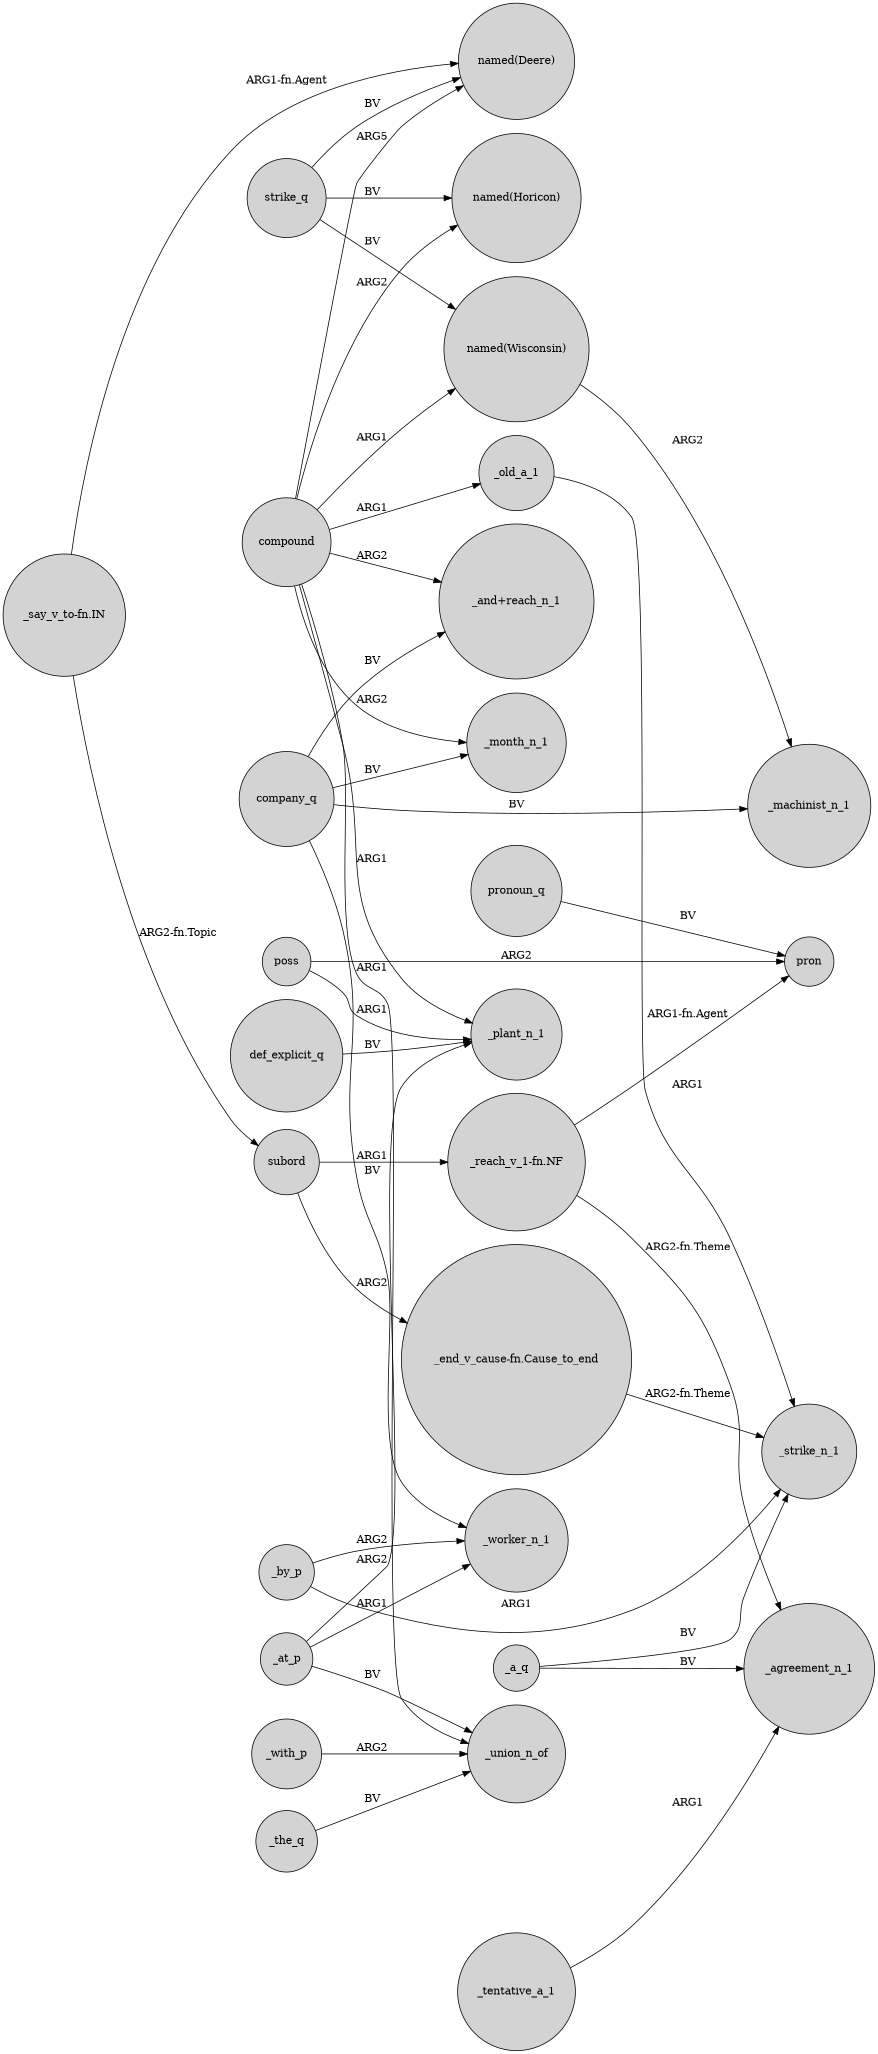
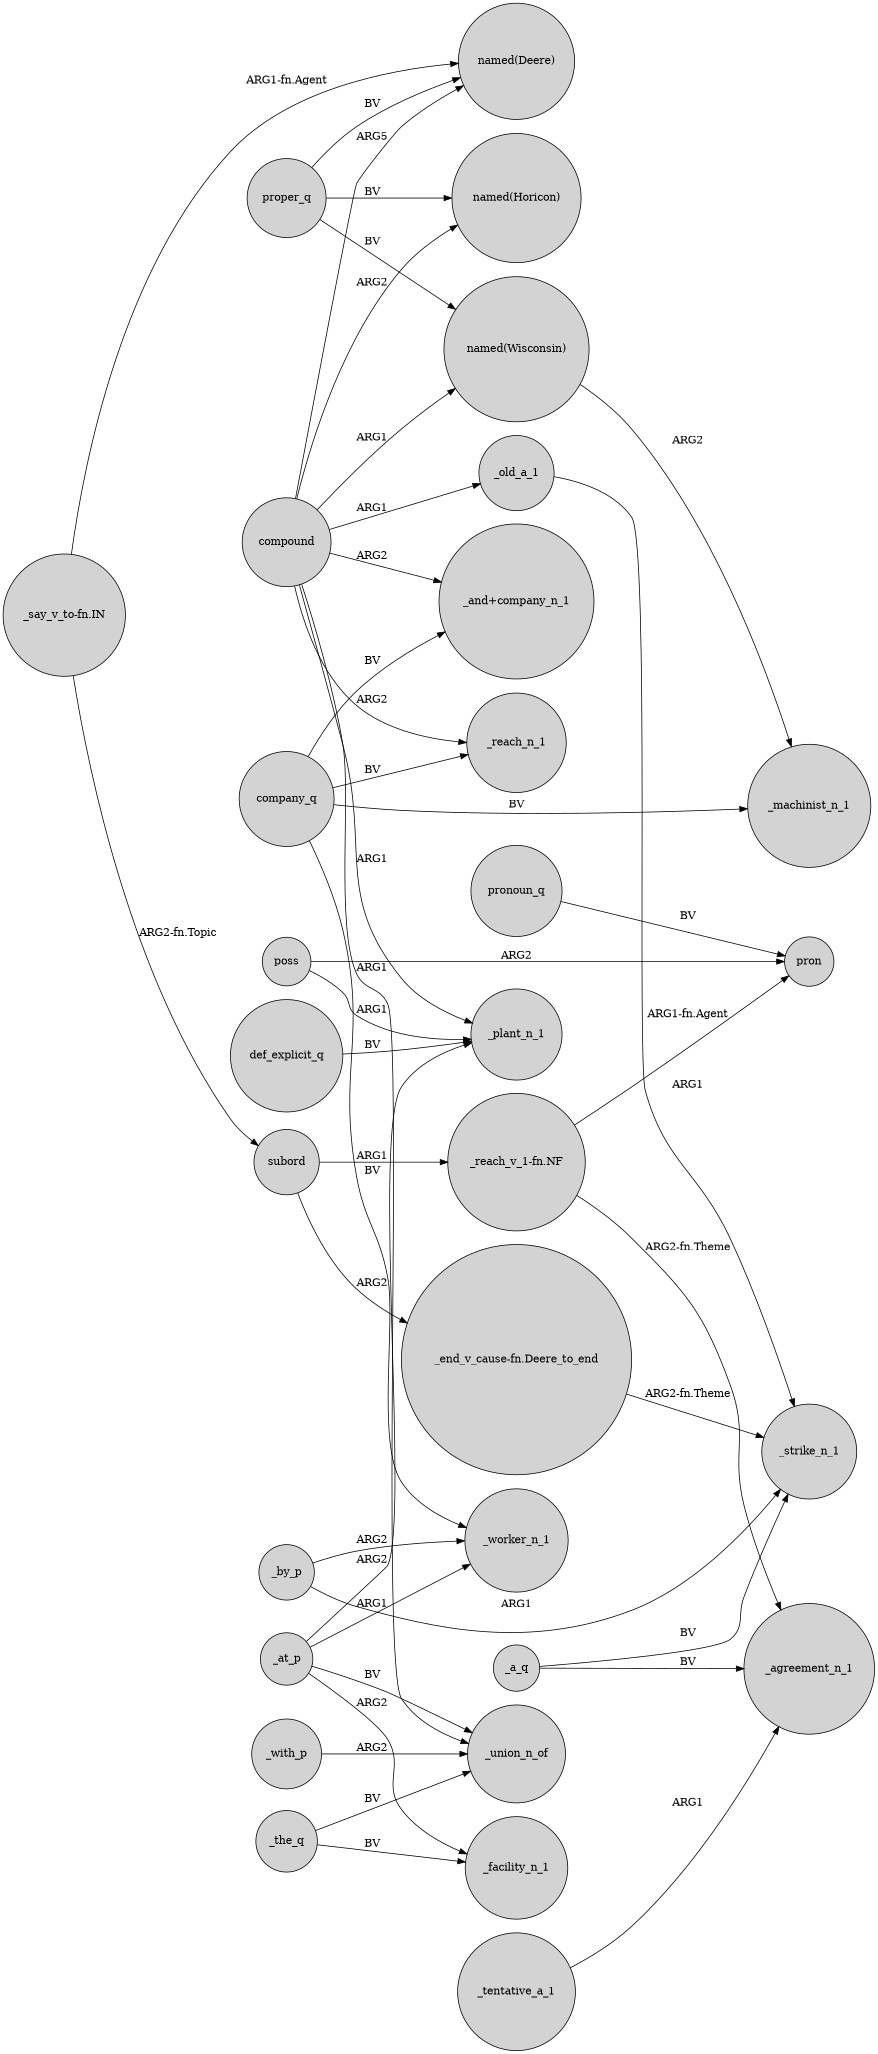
(287, 198) -> (287, 198)
(517, 601) -> (517, 601)
(517, 743) -> (517, 743)
(517, 1360) -> (517, 1360)
none -> (517, 1868)
